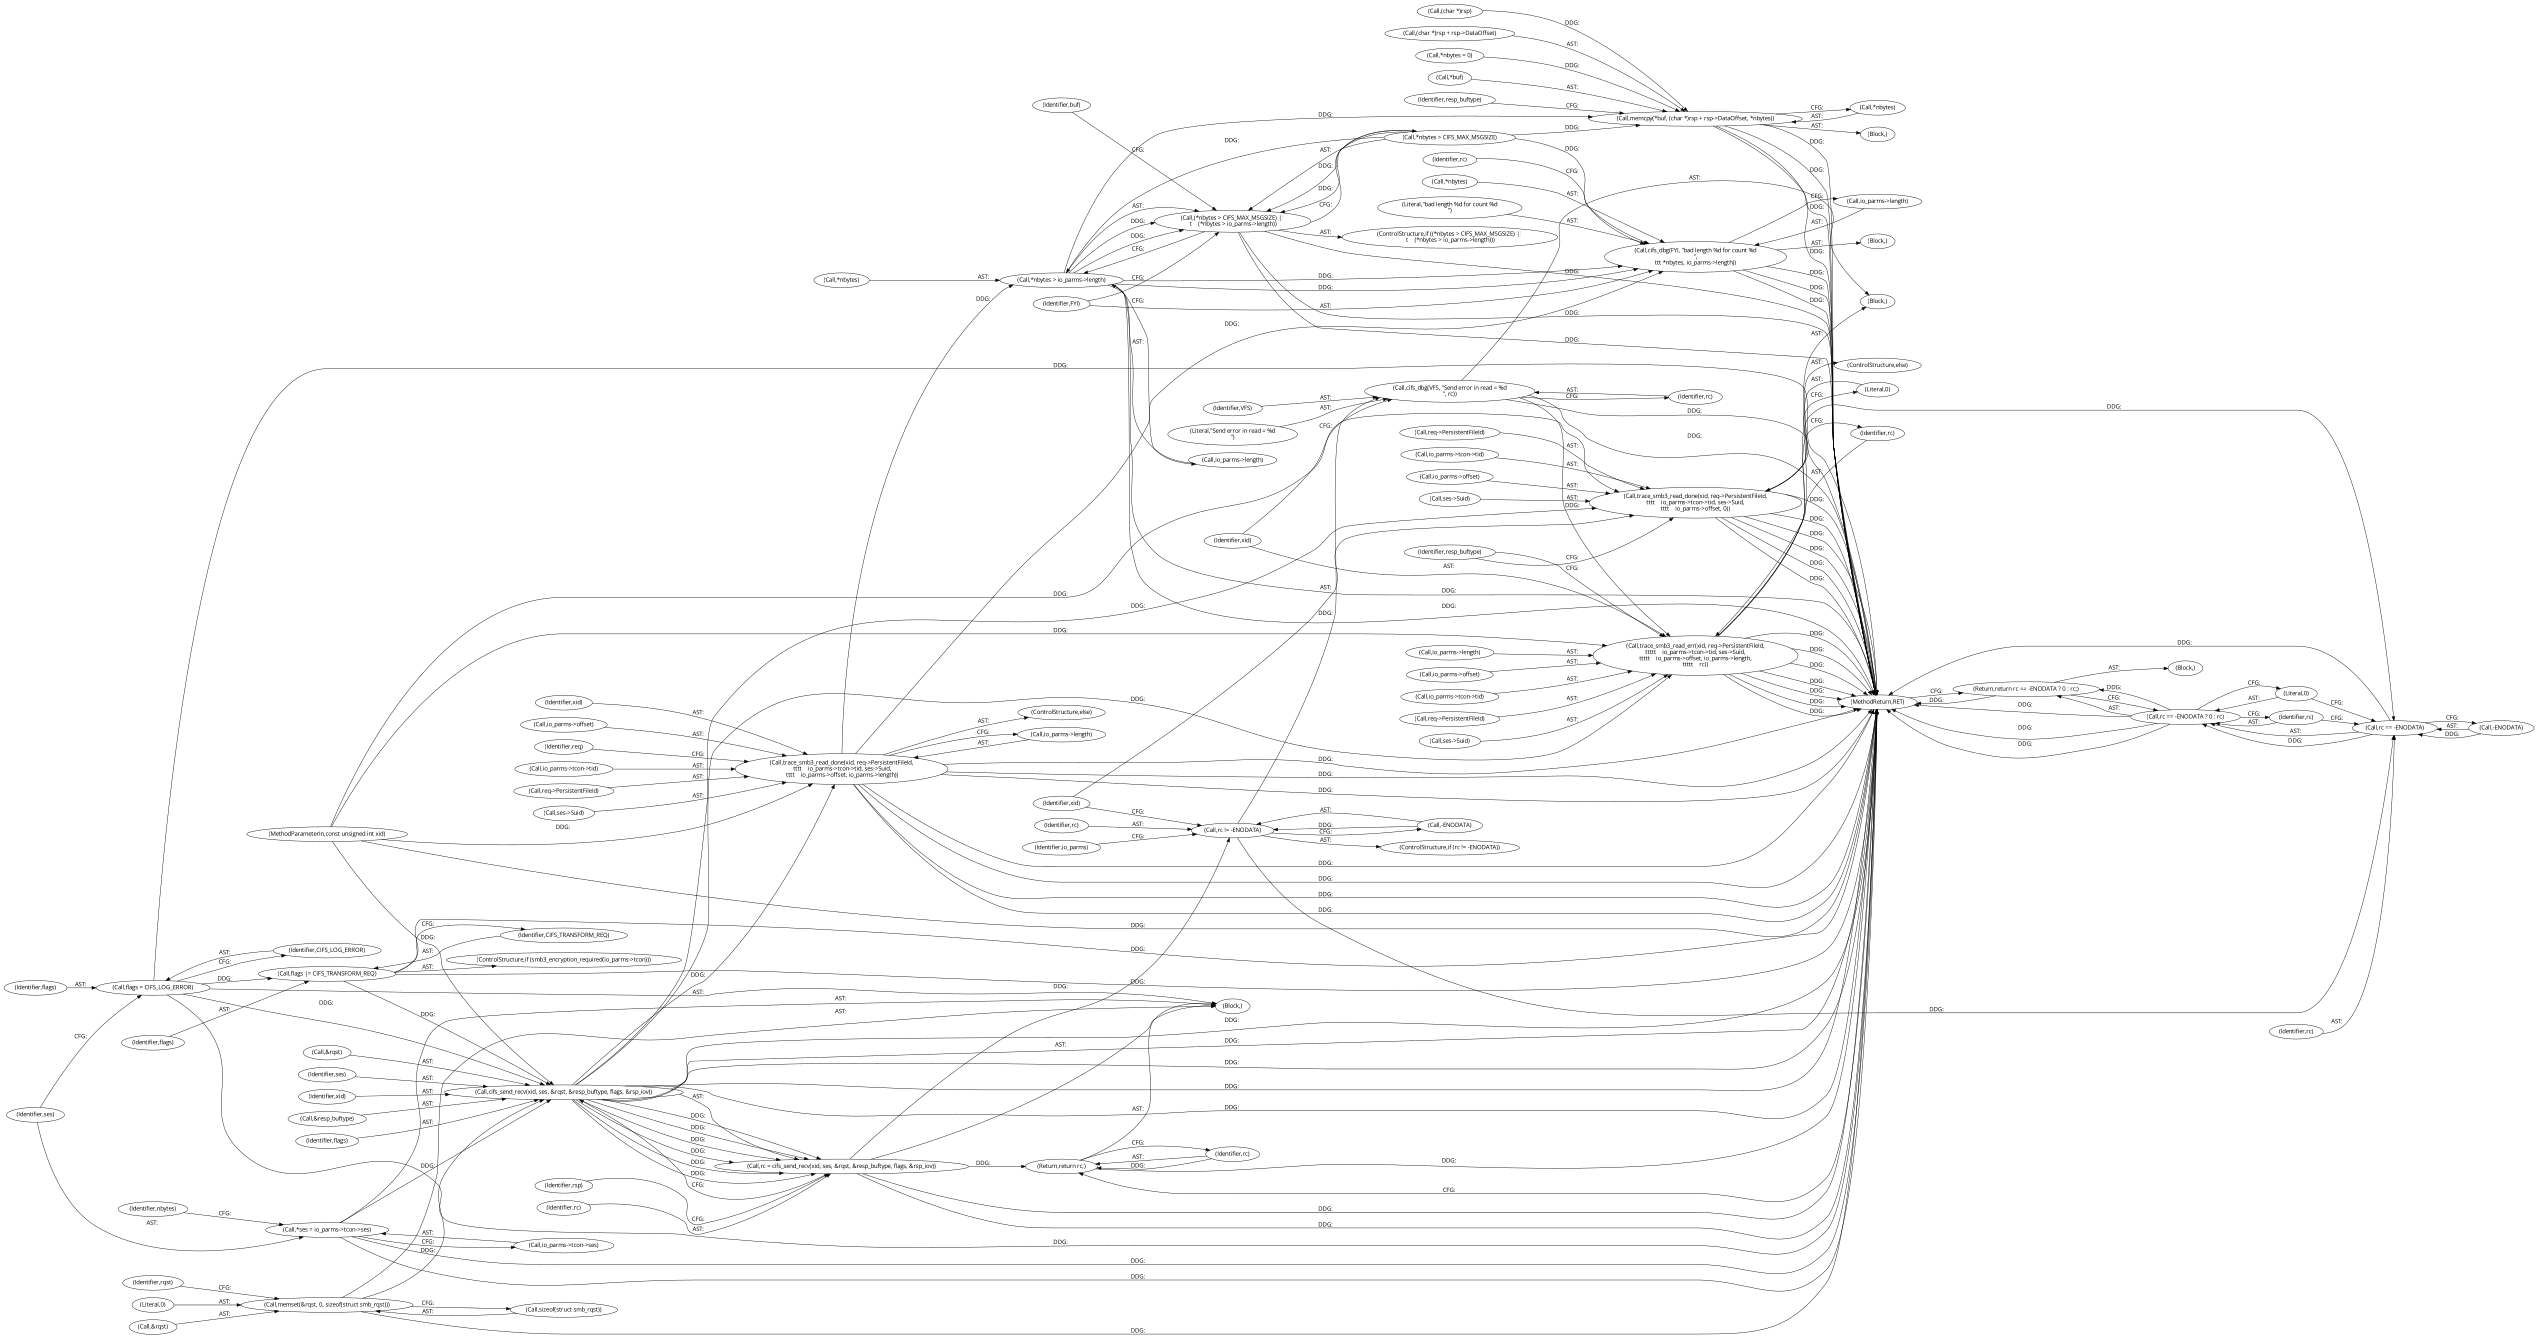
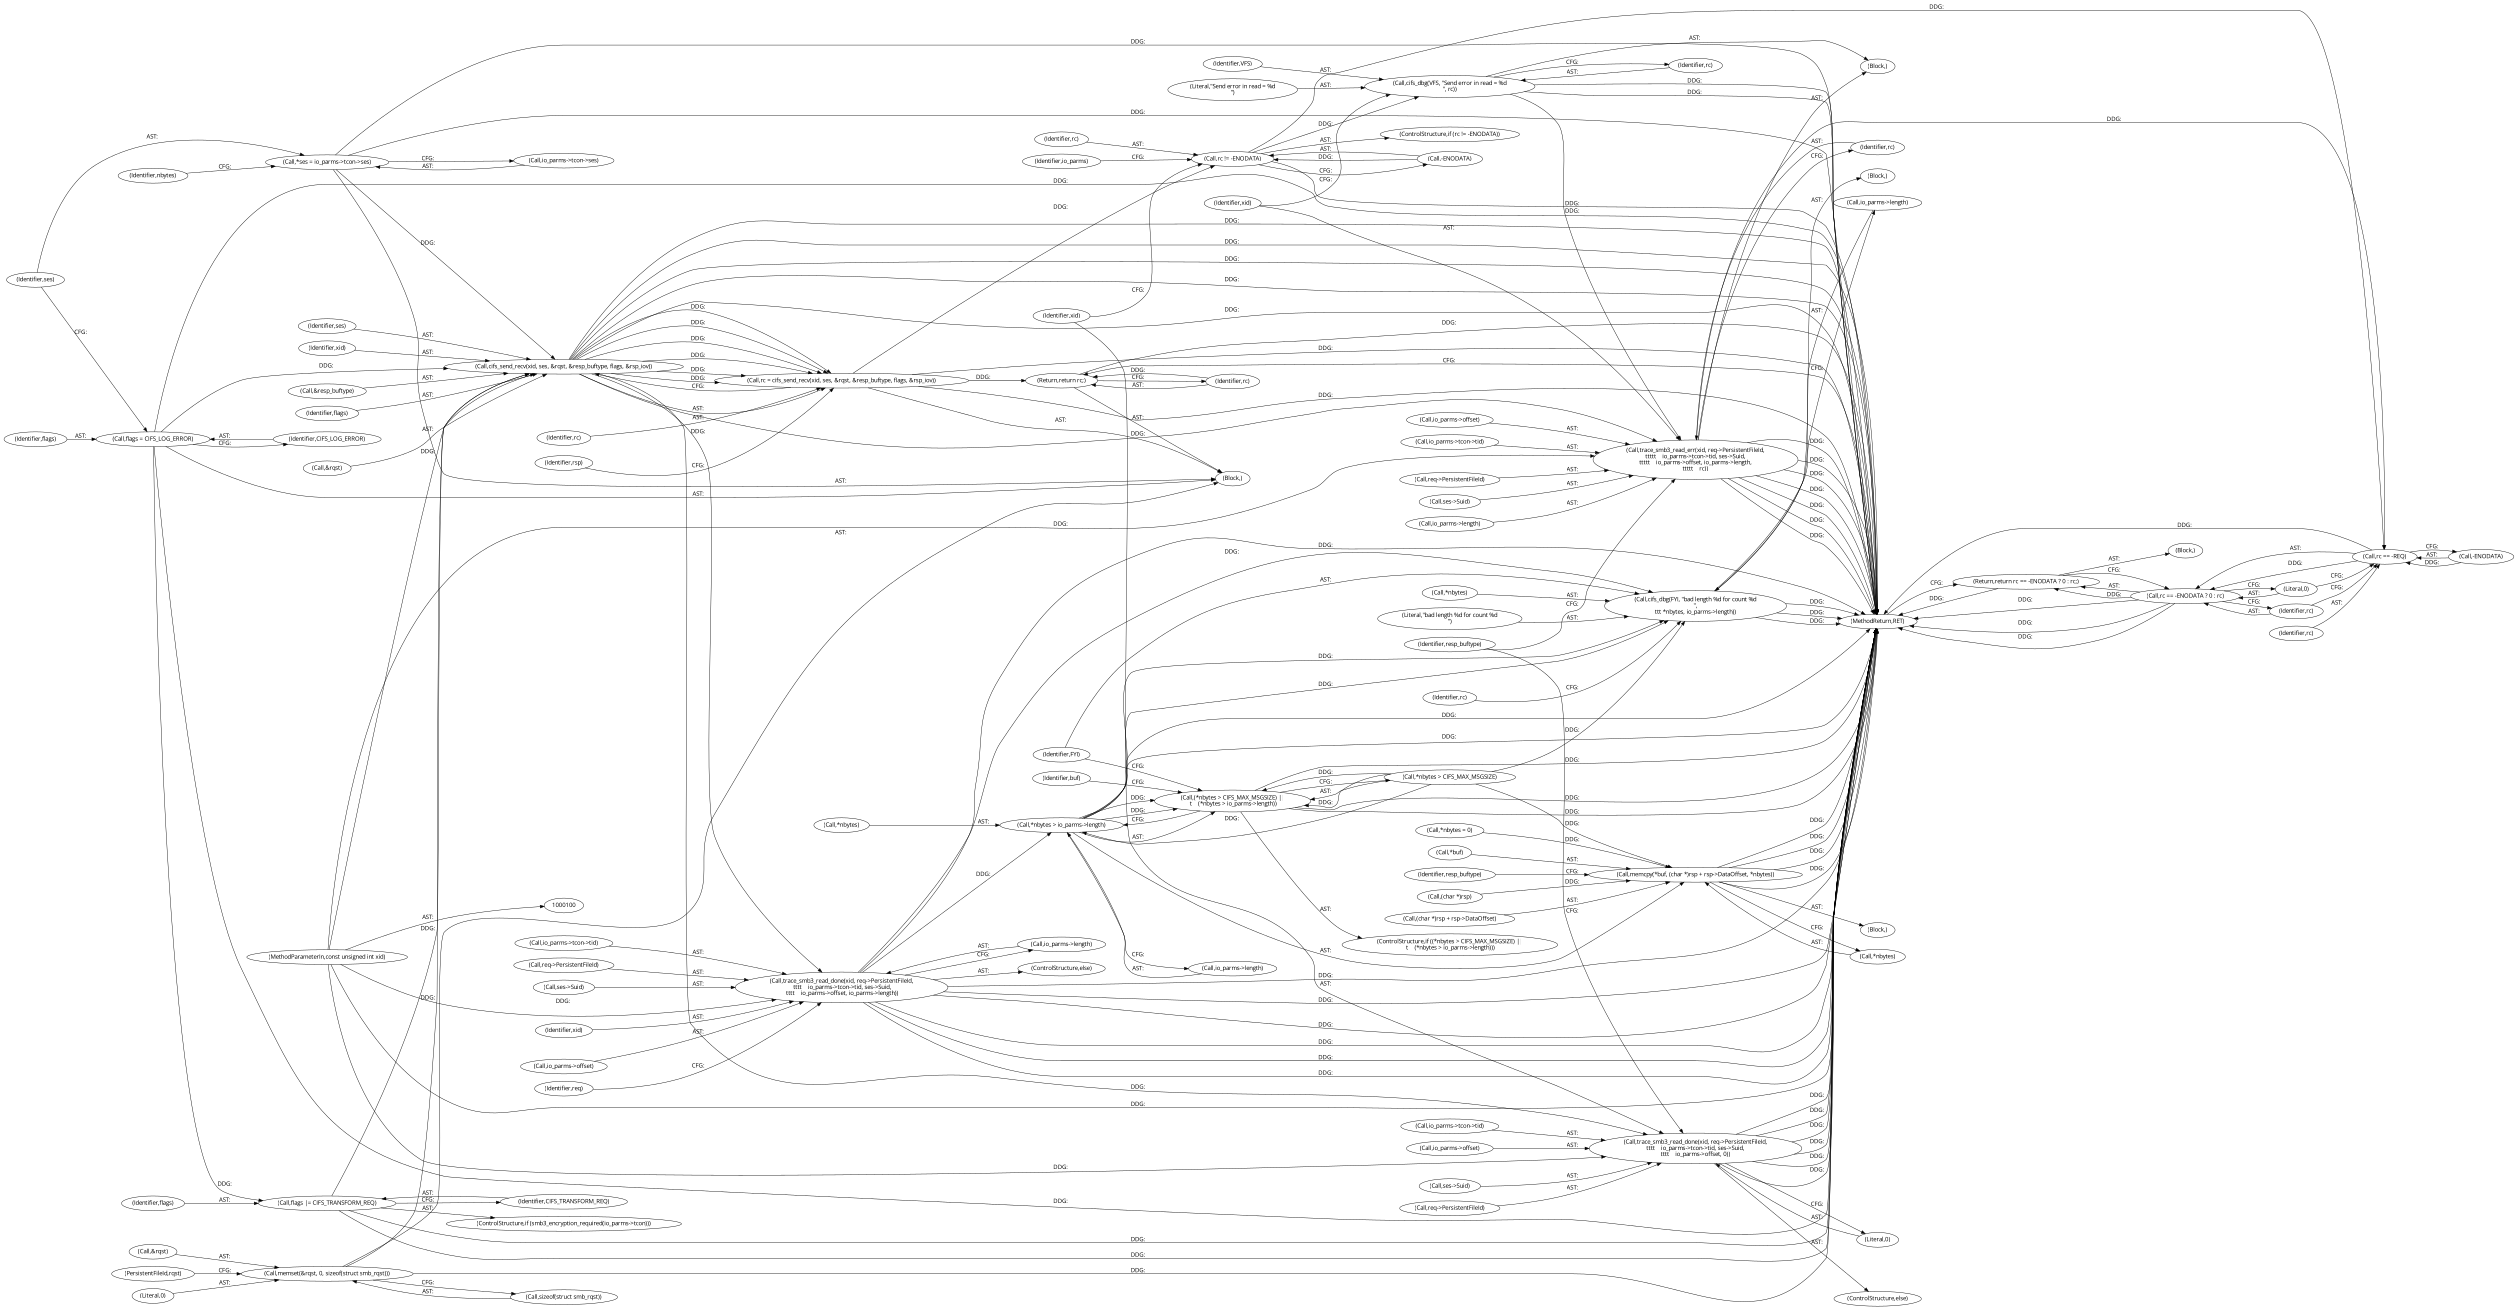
(1326, 115) -> (1326, 951)
none -> (1737, 208)
(2395, 728) -> (2385, 557)
none -> (564, 905)
(153, 1283) -> (153, 1274)
